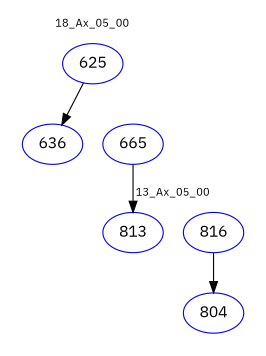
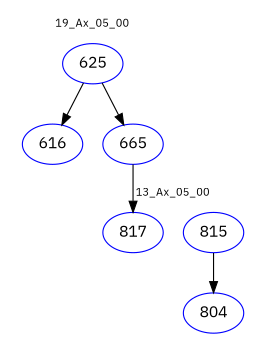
(93, 24) -> (93, 24)
none -> (110, 99)
(53, 144) -> (53, 144)
(133, 233) -> (133, 233)
(214, 233) -> (214, 233)
